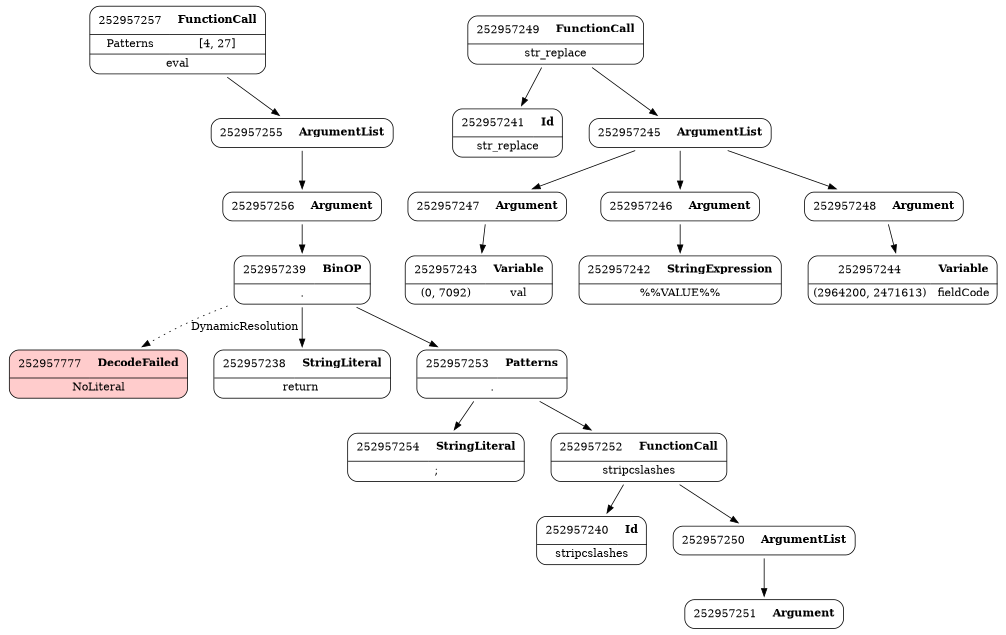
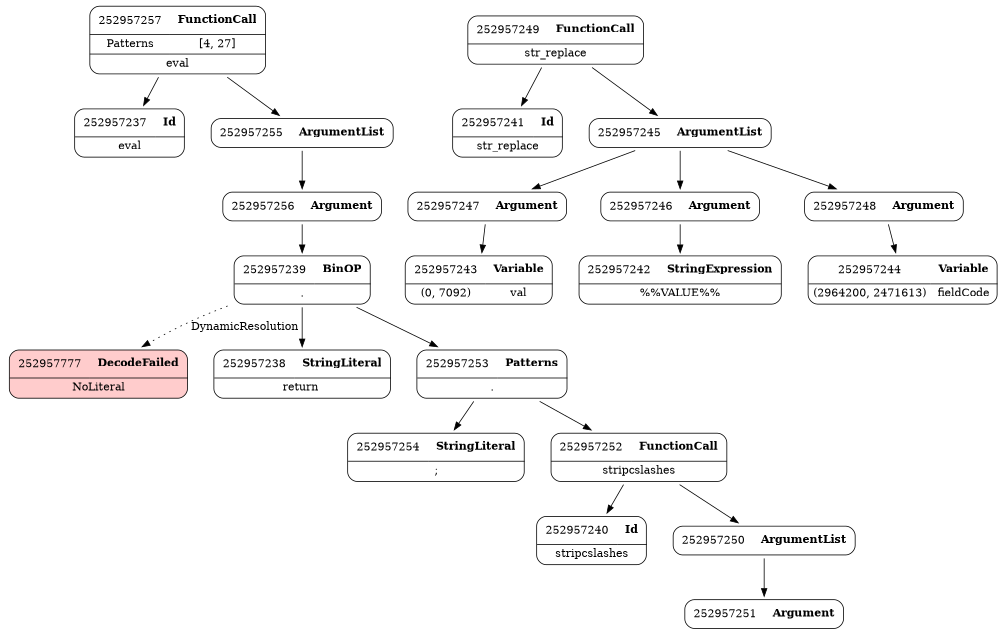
none -> (130, 133)
